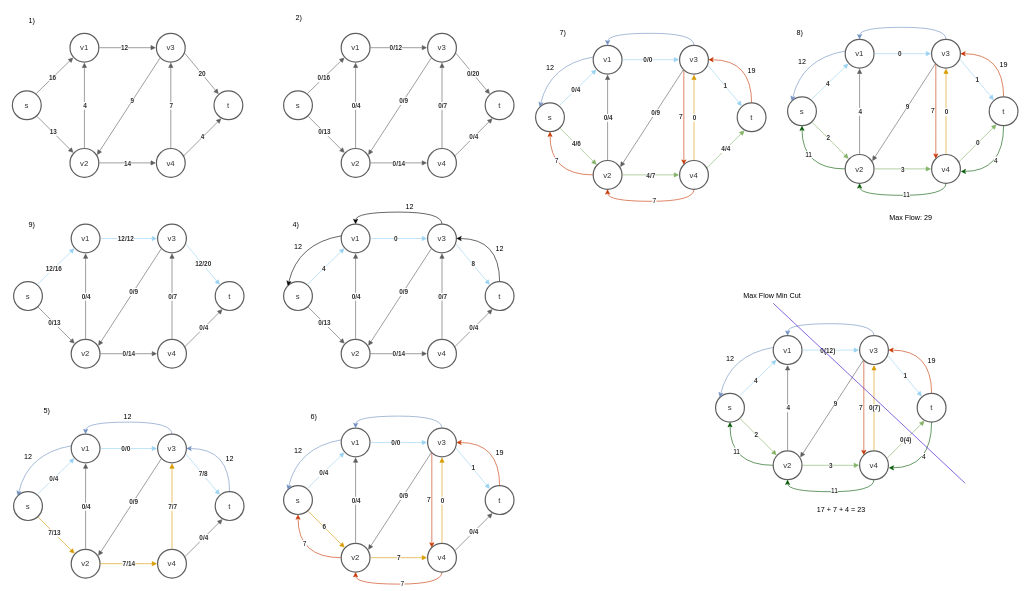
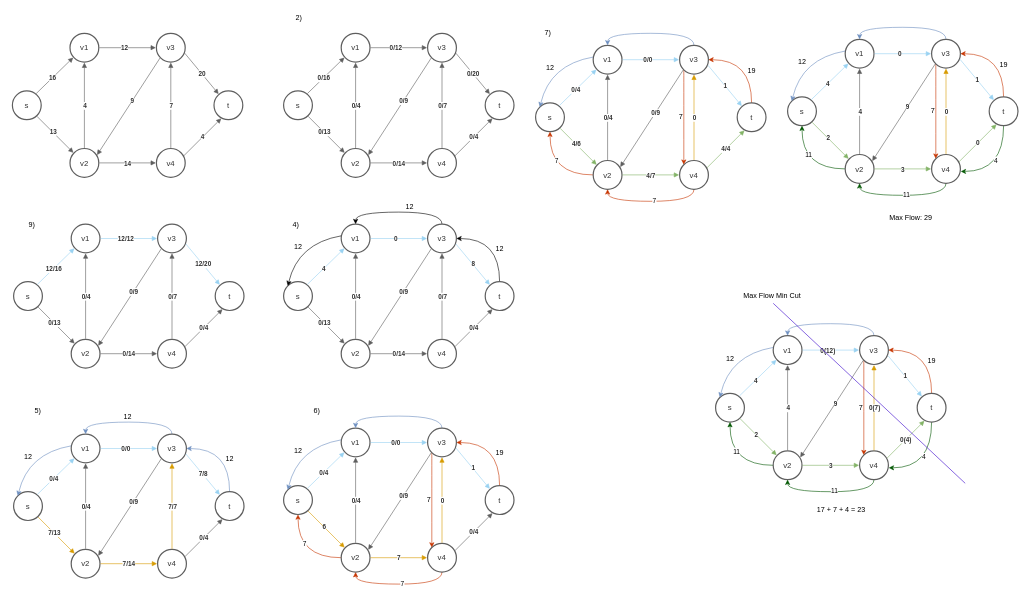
(32, 21) -> none
(563, 33) -> (548, 33)
(800, 33) -> none
(47, 411) -> (38, 411)
(314, 417) -> (317, 411)
